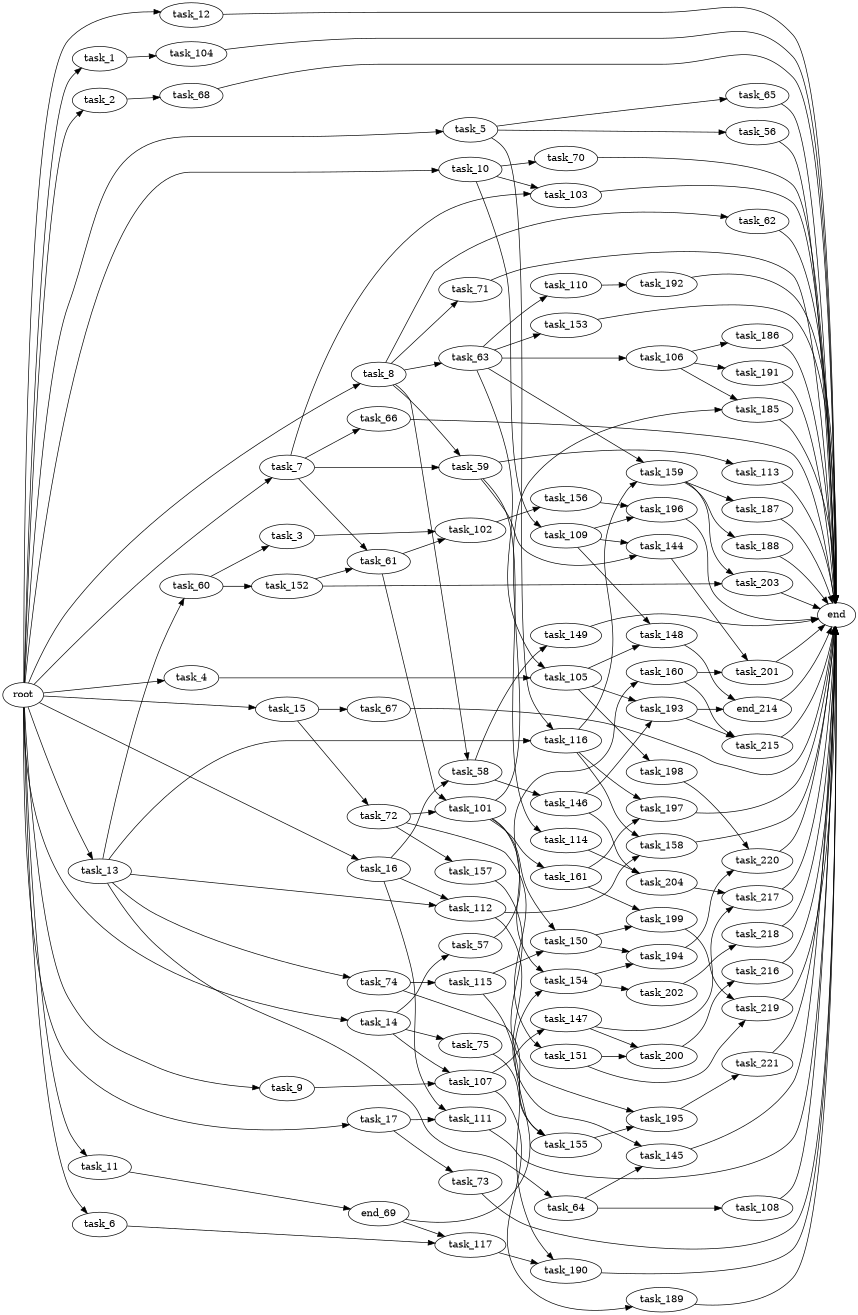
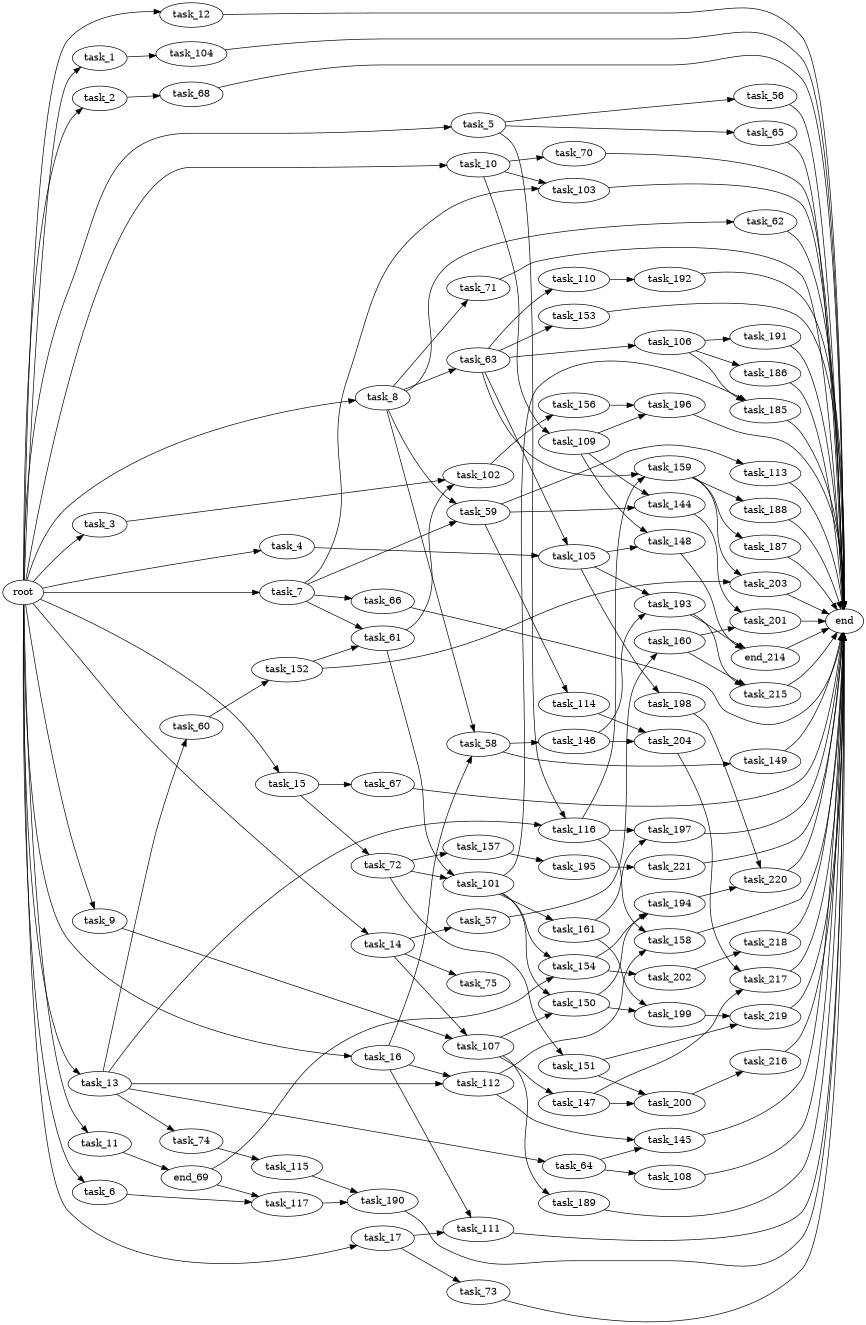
(237, 563) -> (55, 559)
(512, 965) -> (523, 1027)
(566, 1145) -> none
